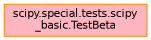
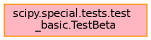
(76, 20) -> (76, 20)
